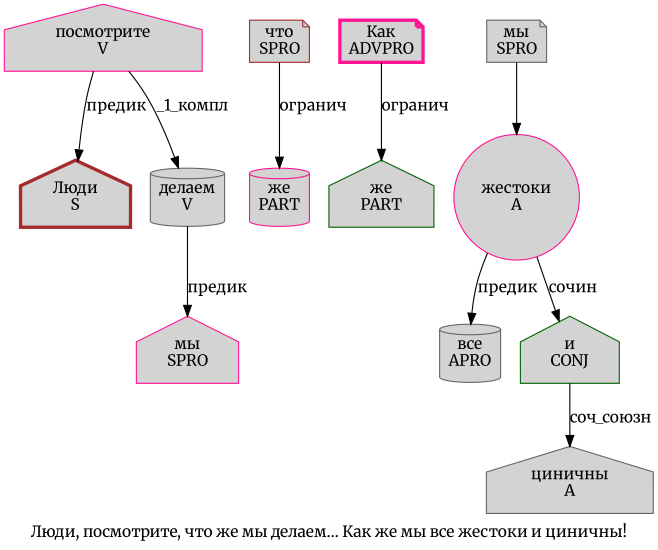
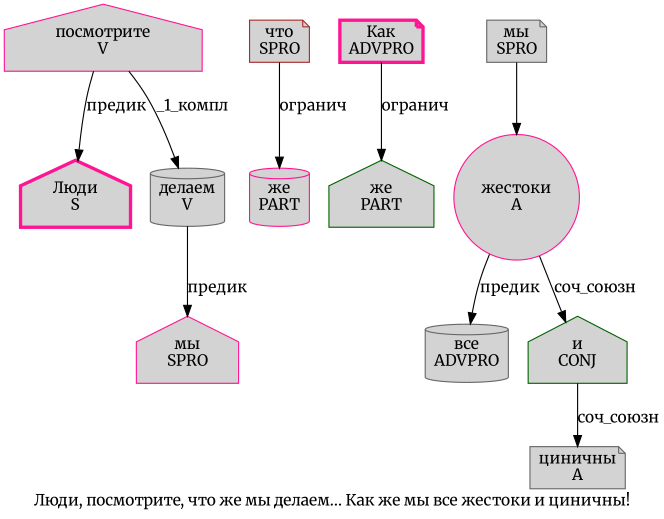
(76, 197) -> (76, 197)
(573, 288) -> (595, 288)
(470, 353) -> (467, 353)
(570, 483) -> (578, 468)
